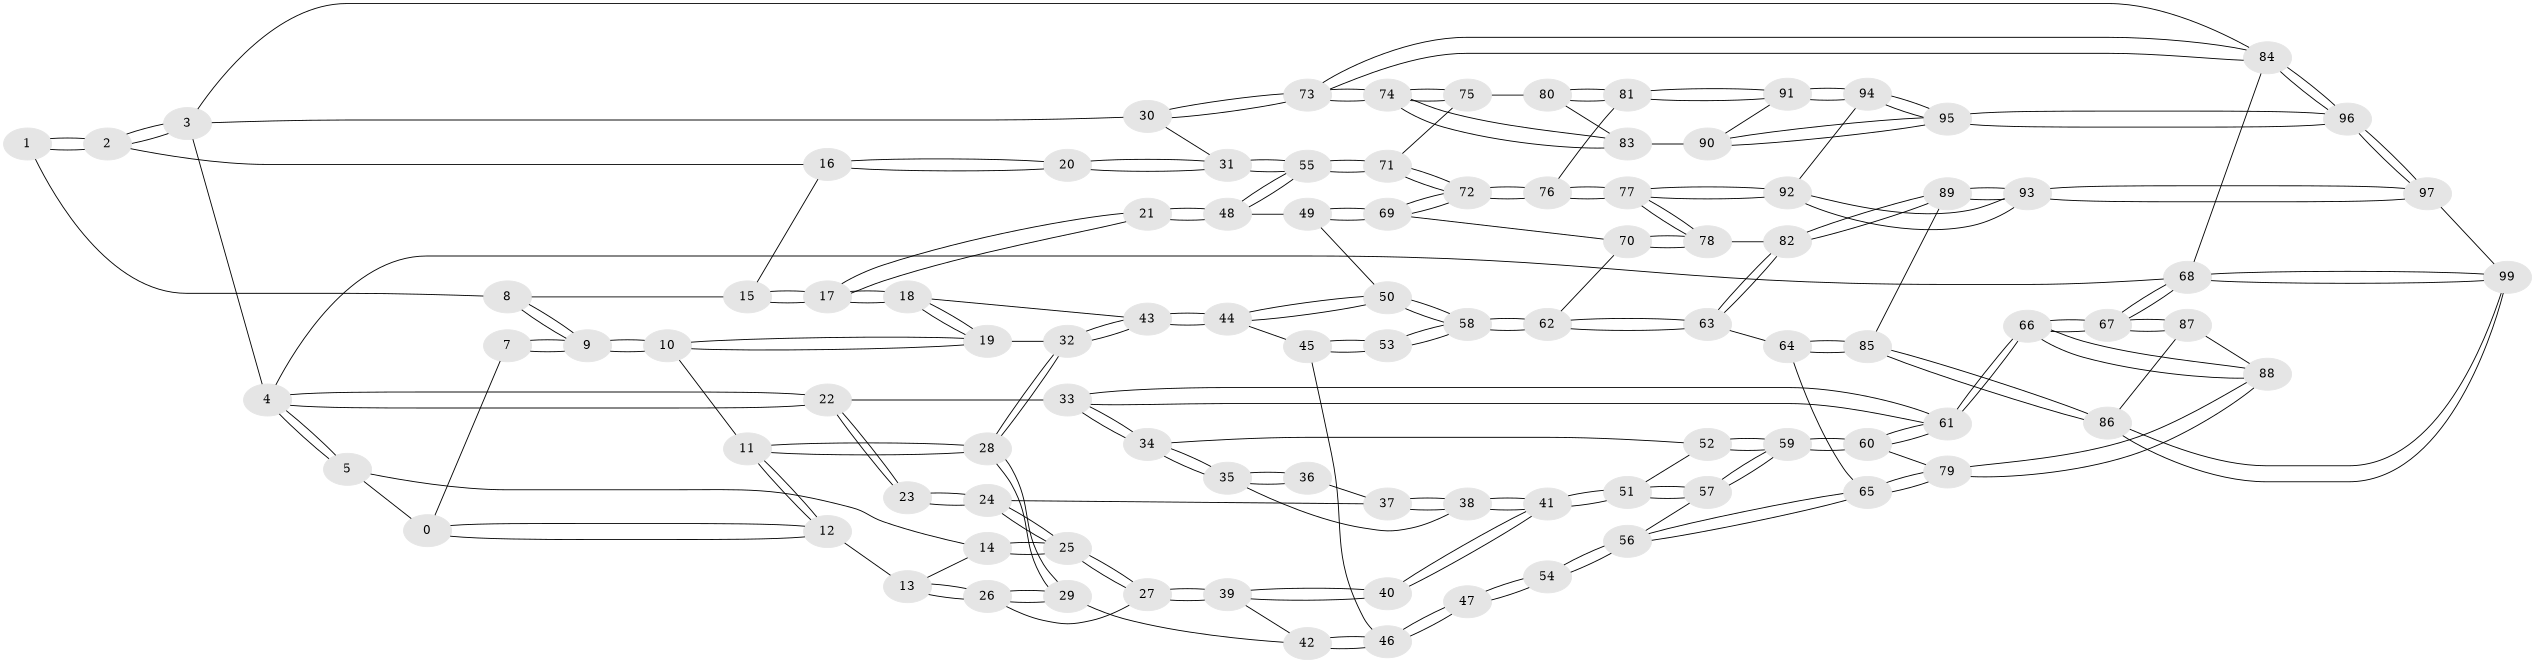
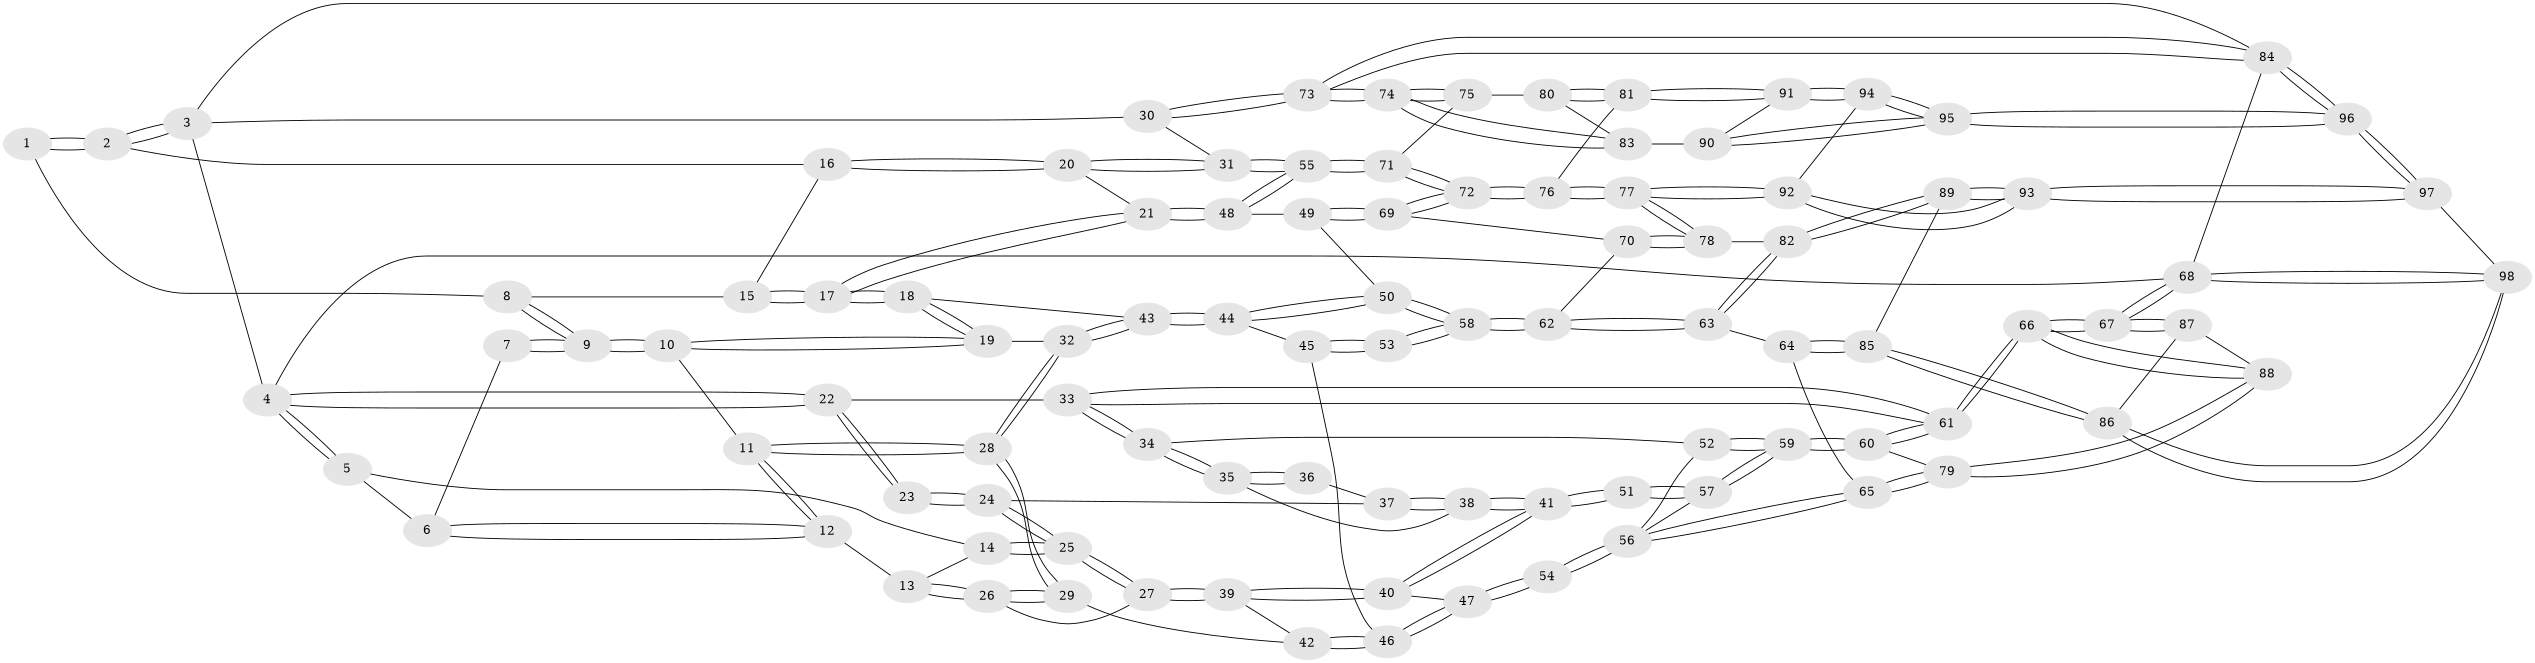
none -> (1108, 190)
(2508, 277) -> (2508, 277)
(1668, 468) -> (1667, 493)
(428, 531) -> (428, 531)
none -> (1428, 598)
